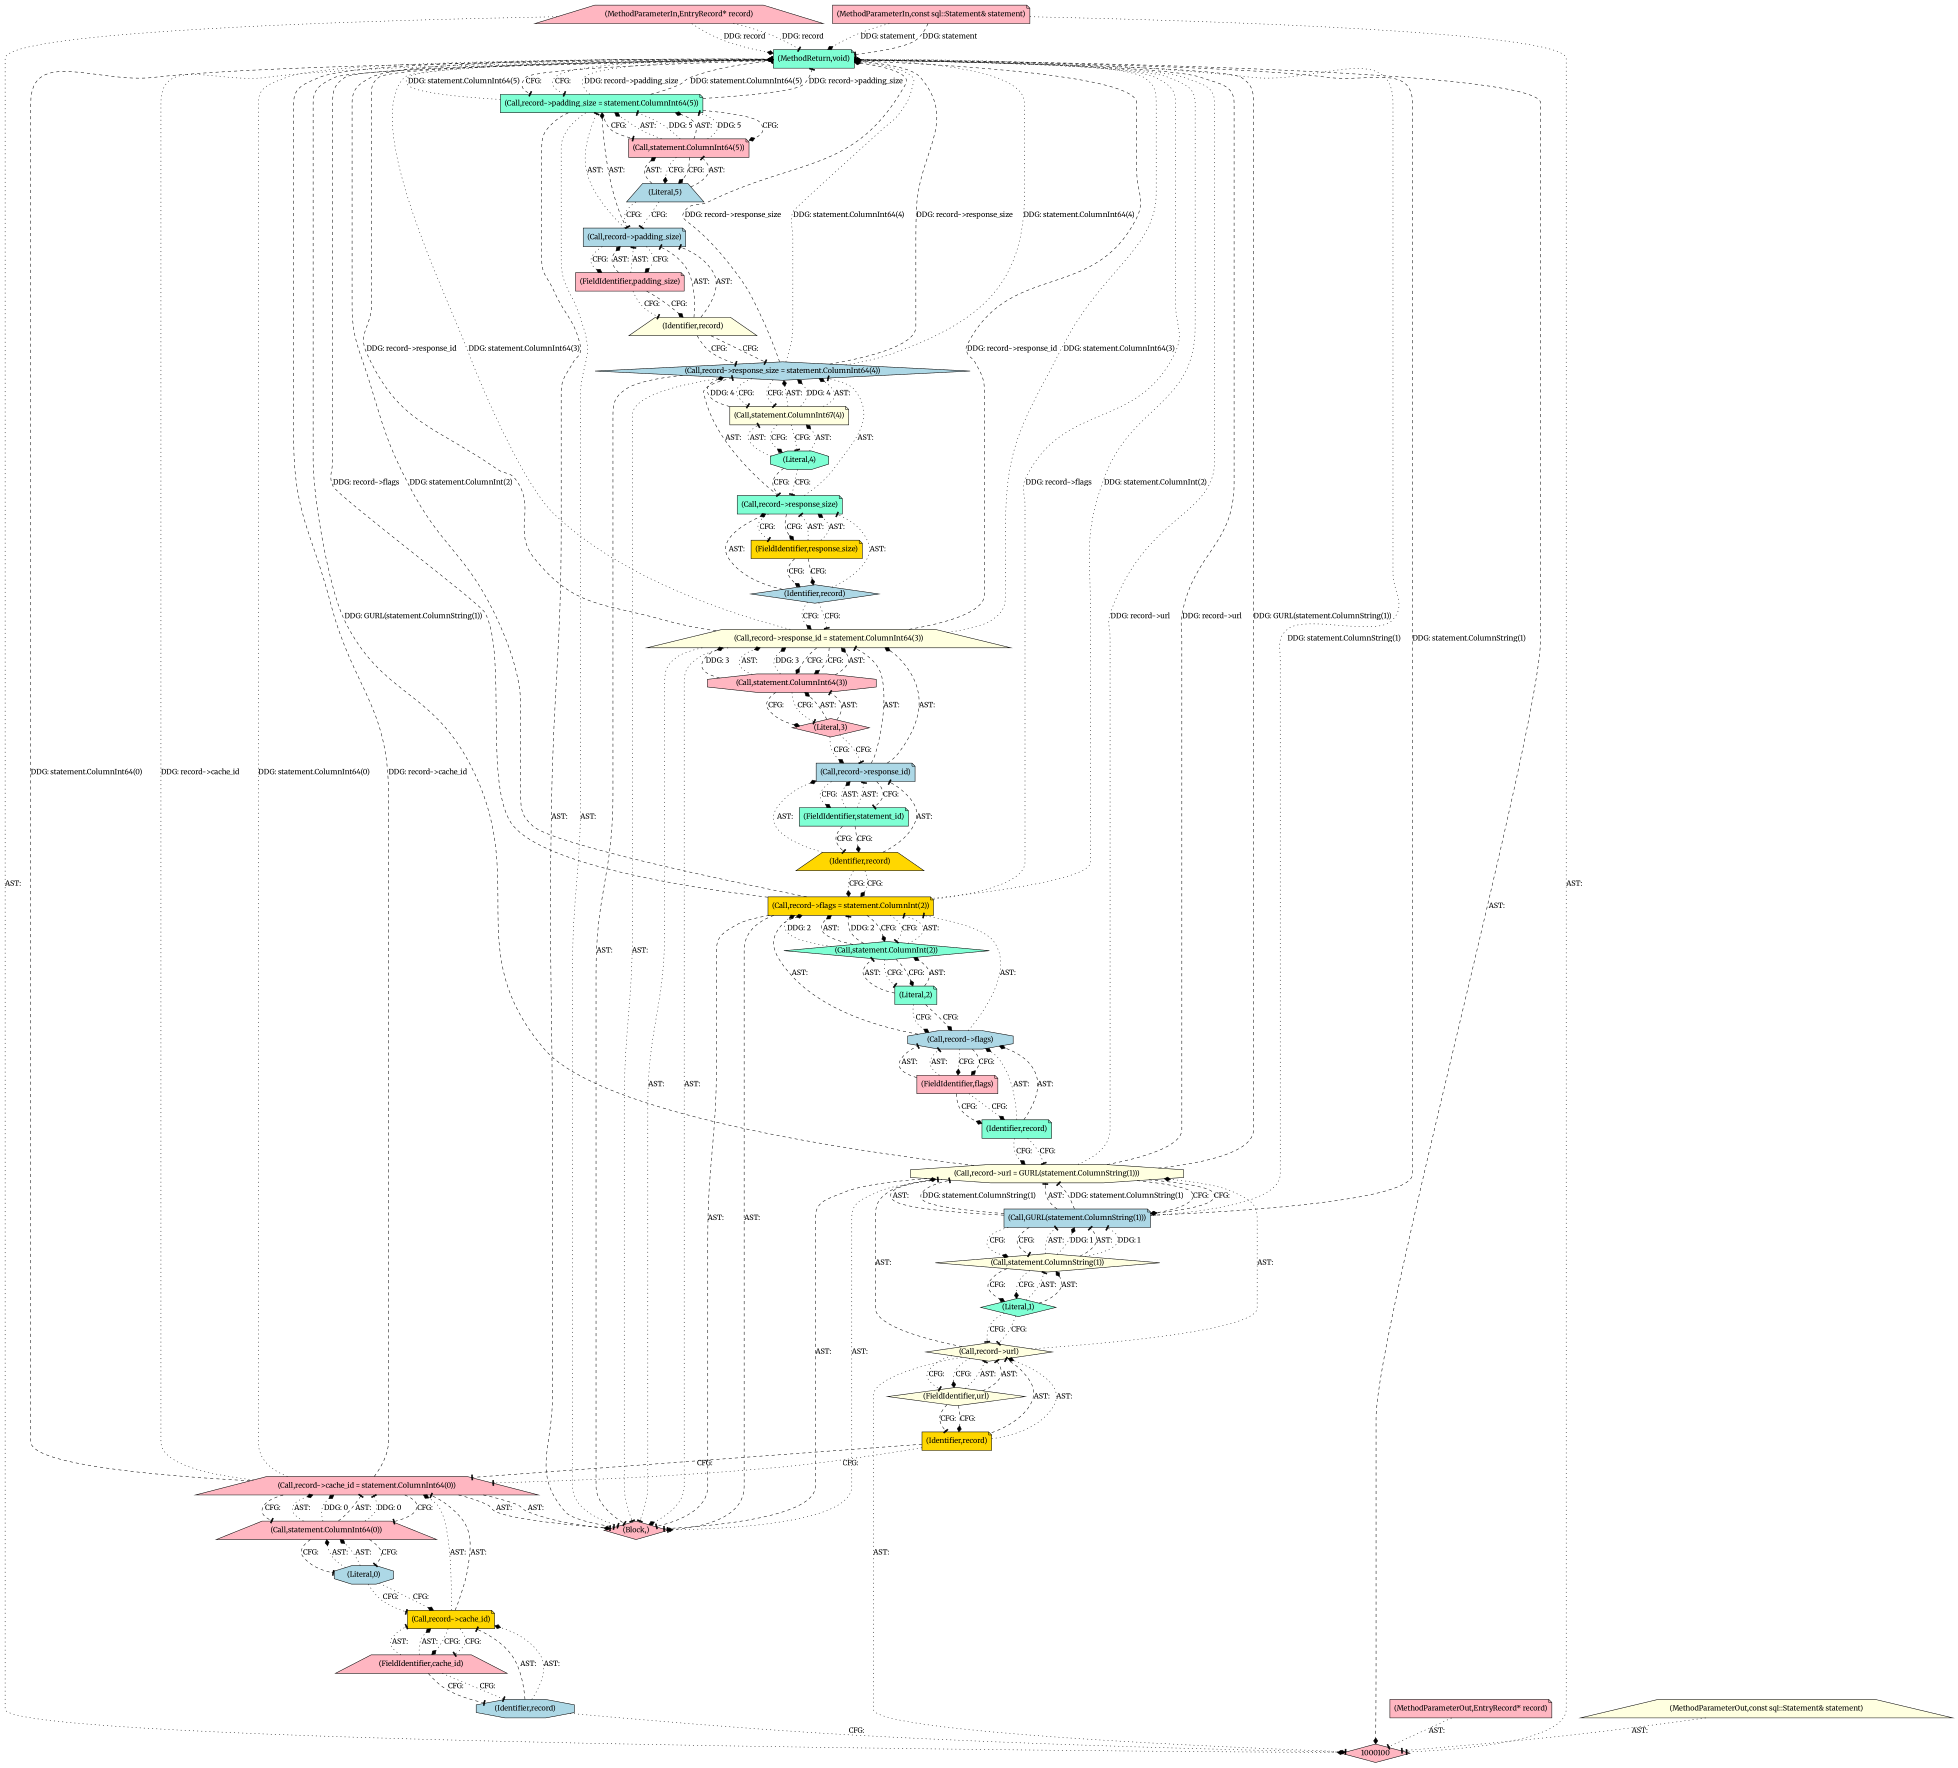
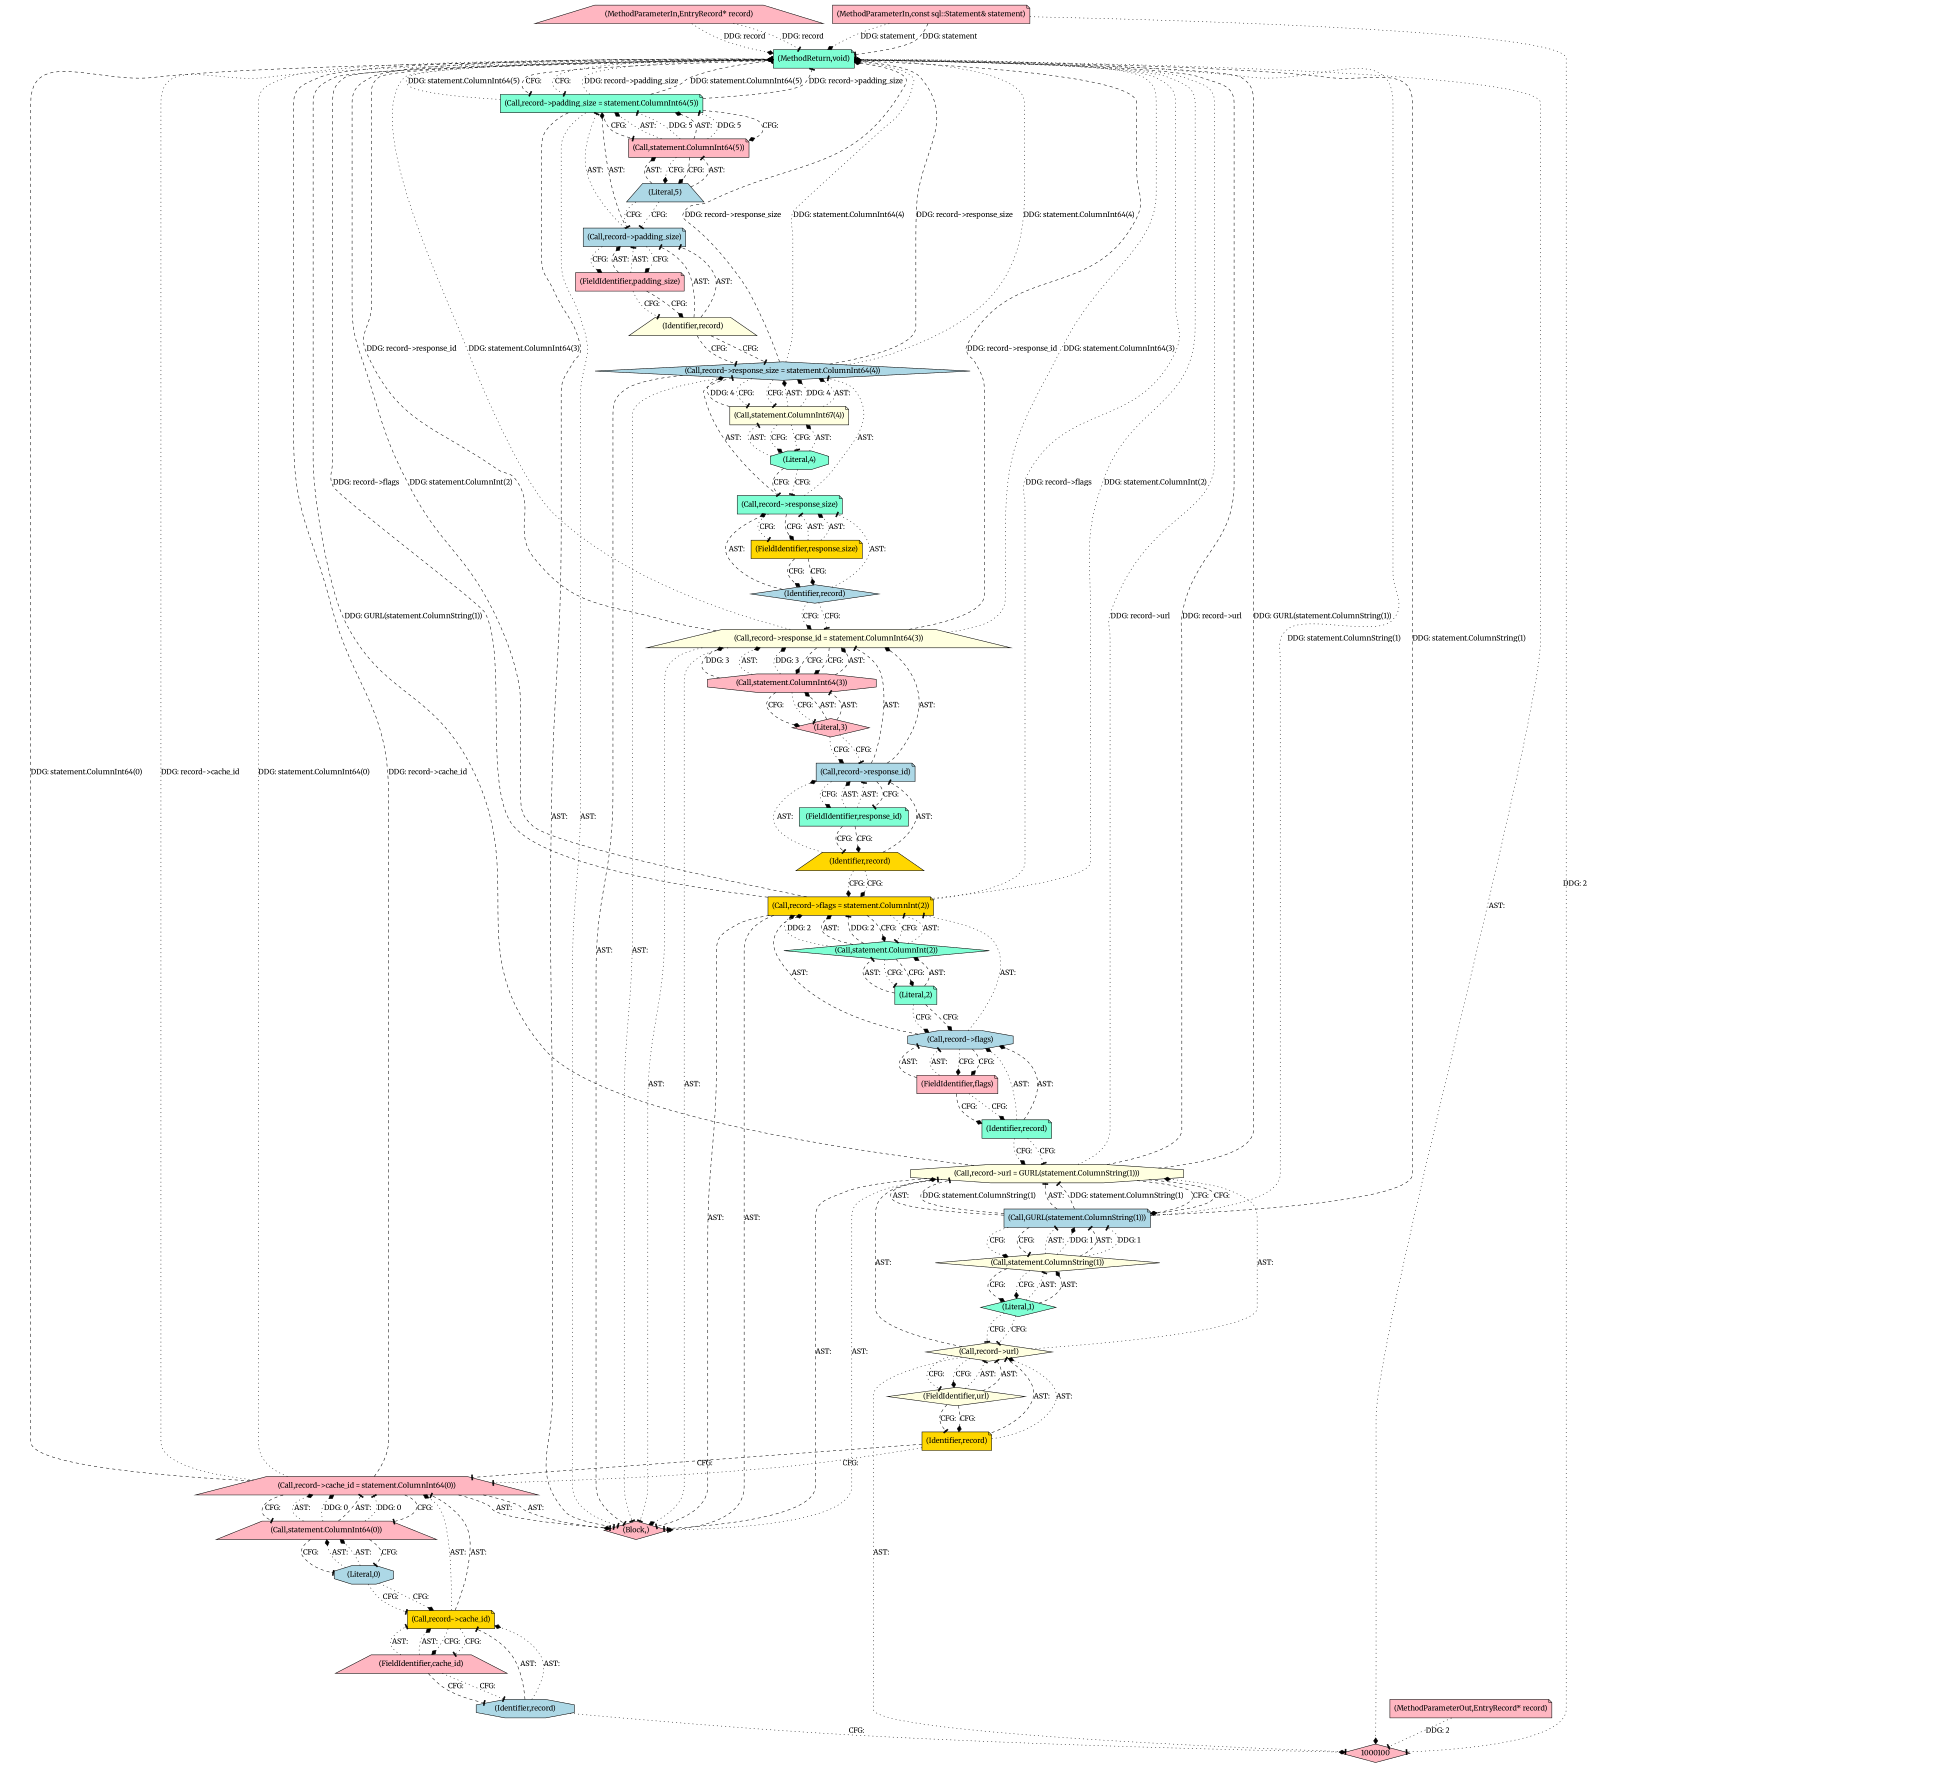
(1541, 584) -> (1541, 584)
(854, 817) -> (854, 817)
(1575, 884) -> (1575, 884)
(5, 1273) -> none
(1767, 1709) -> none
(1438, 1731) -> (1438, 1731)
